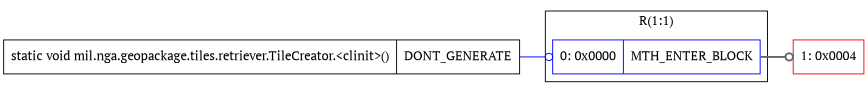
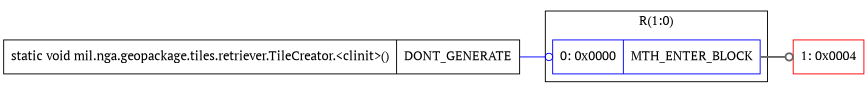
(656, 22) -> (656, 22)
